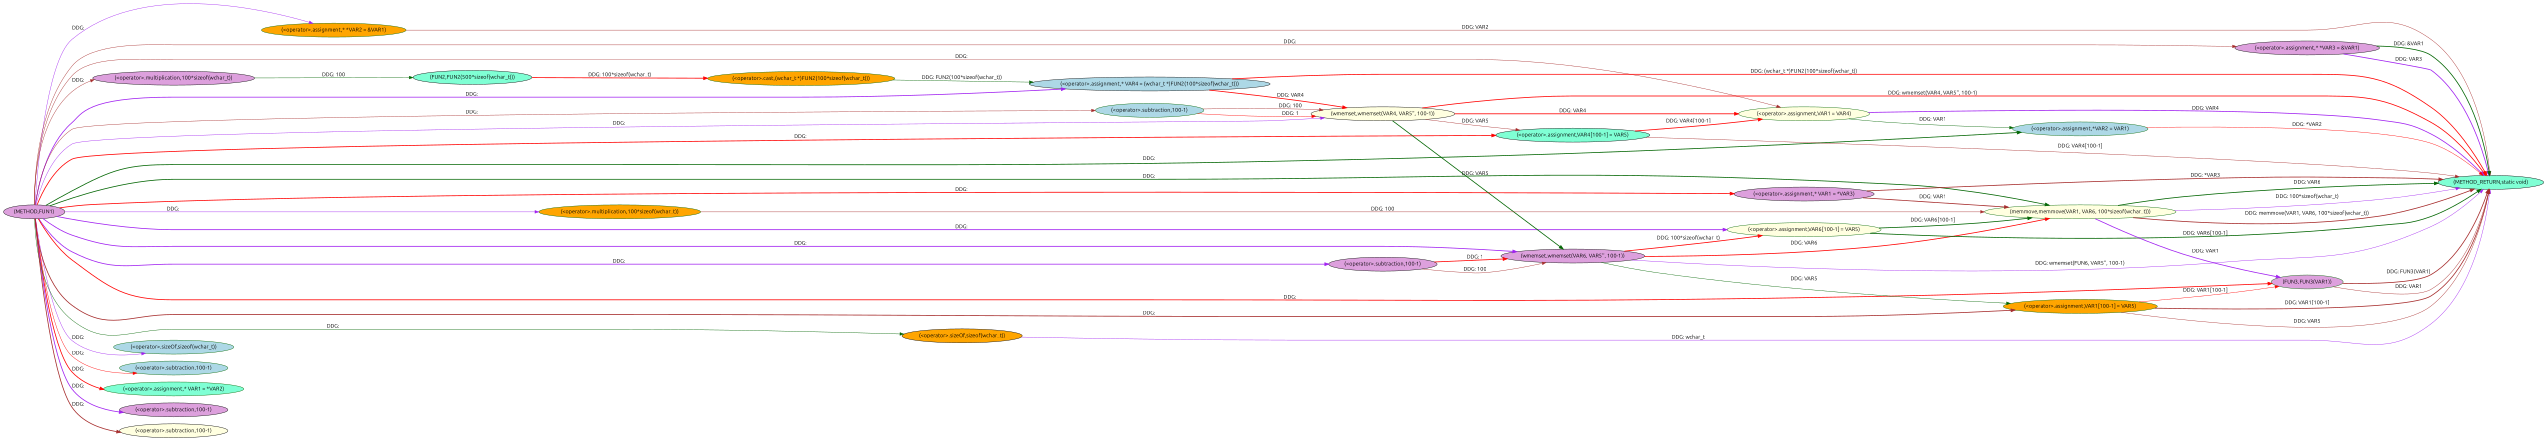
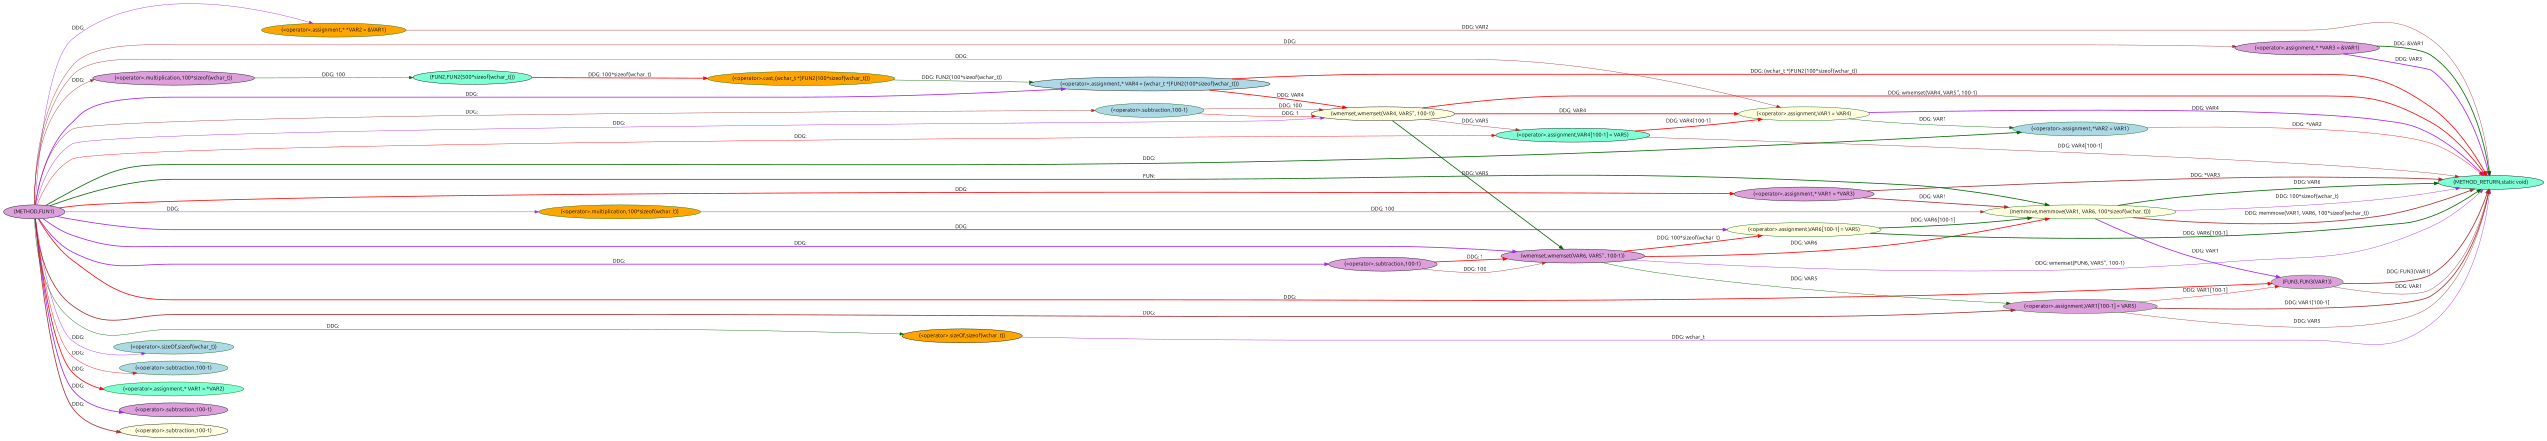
(752, 141) -> (752, 141)
(1150, 176) -> (1150, 176)
(2080, 306) -> (2080, 306)
